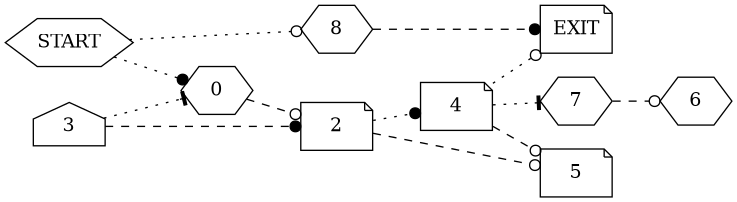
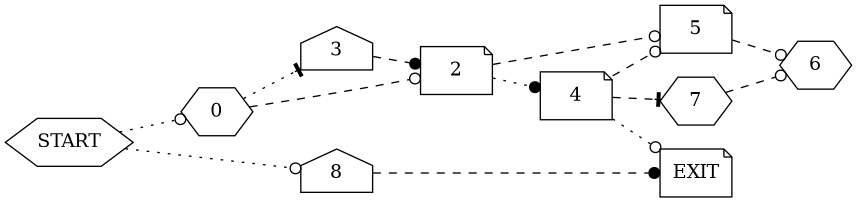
(337, 29) -> (337, 173)
none -> (754, 47)
(146, 67) -> (147, 126)
(514, 104) -> (633, 98)
(142, 109) -> (269, 85)
